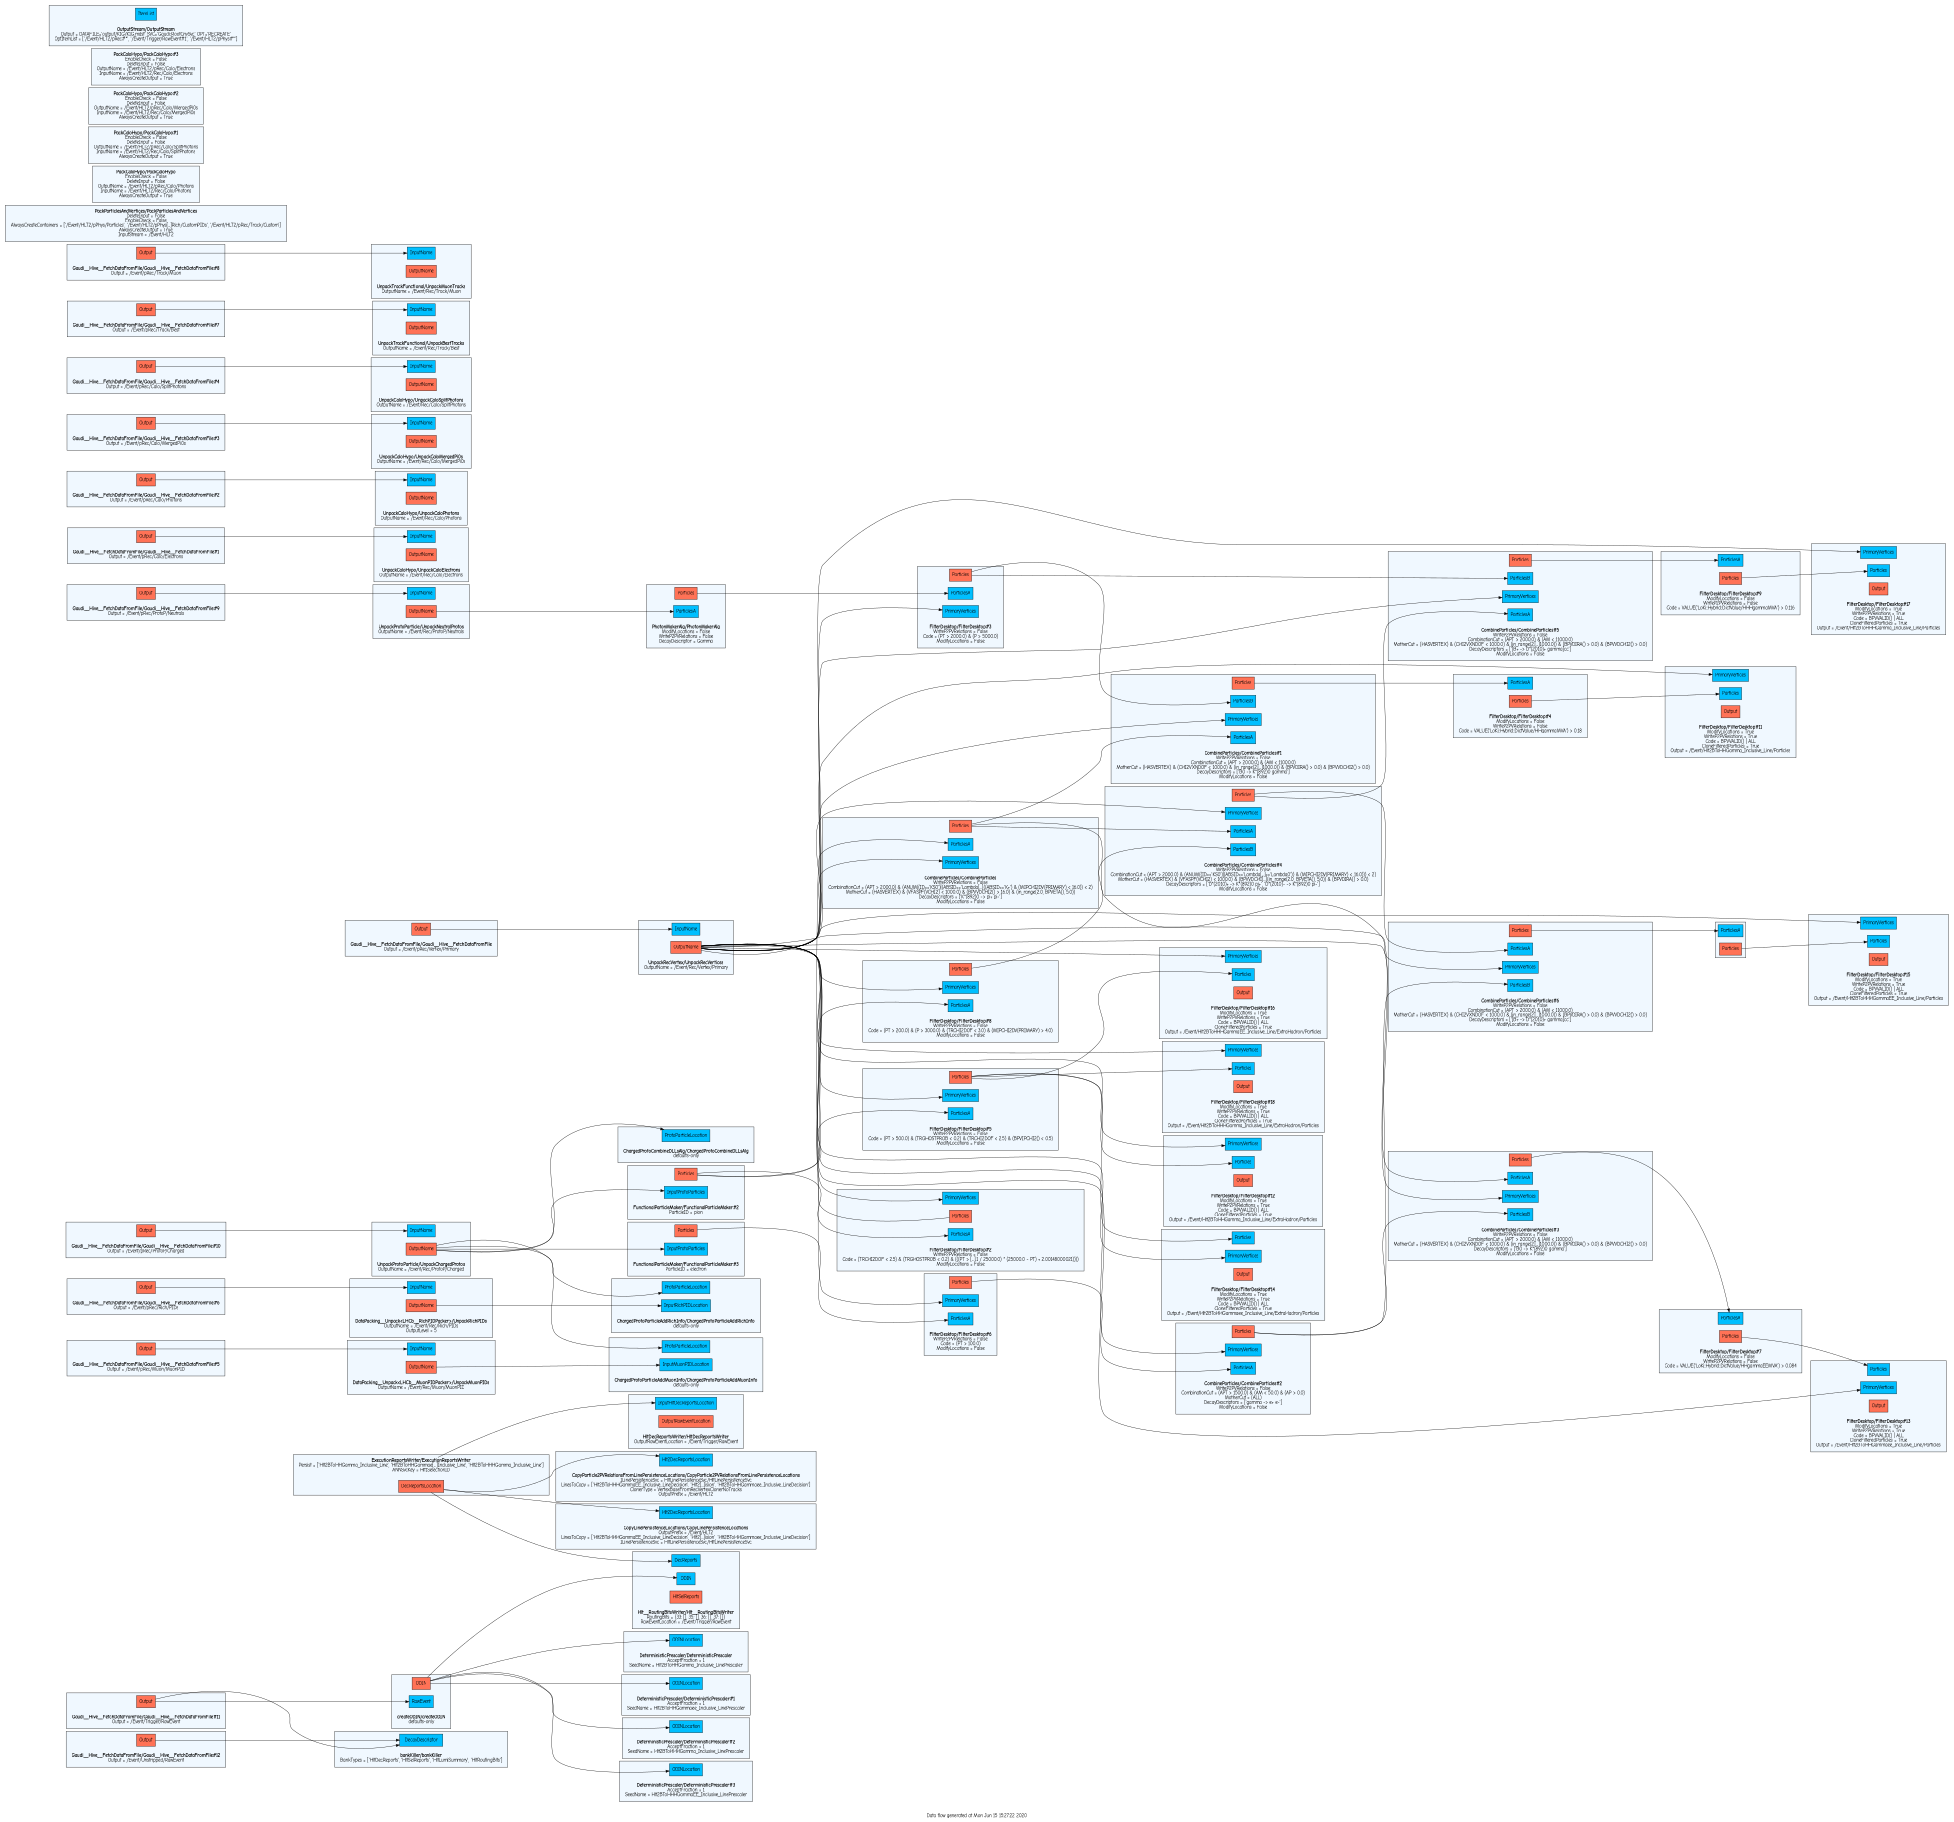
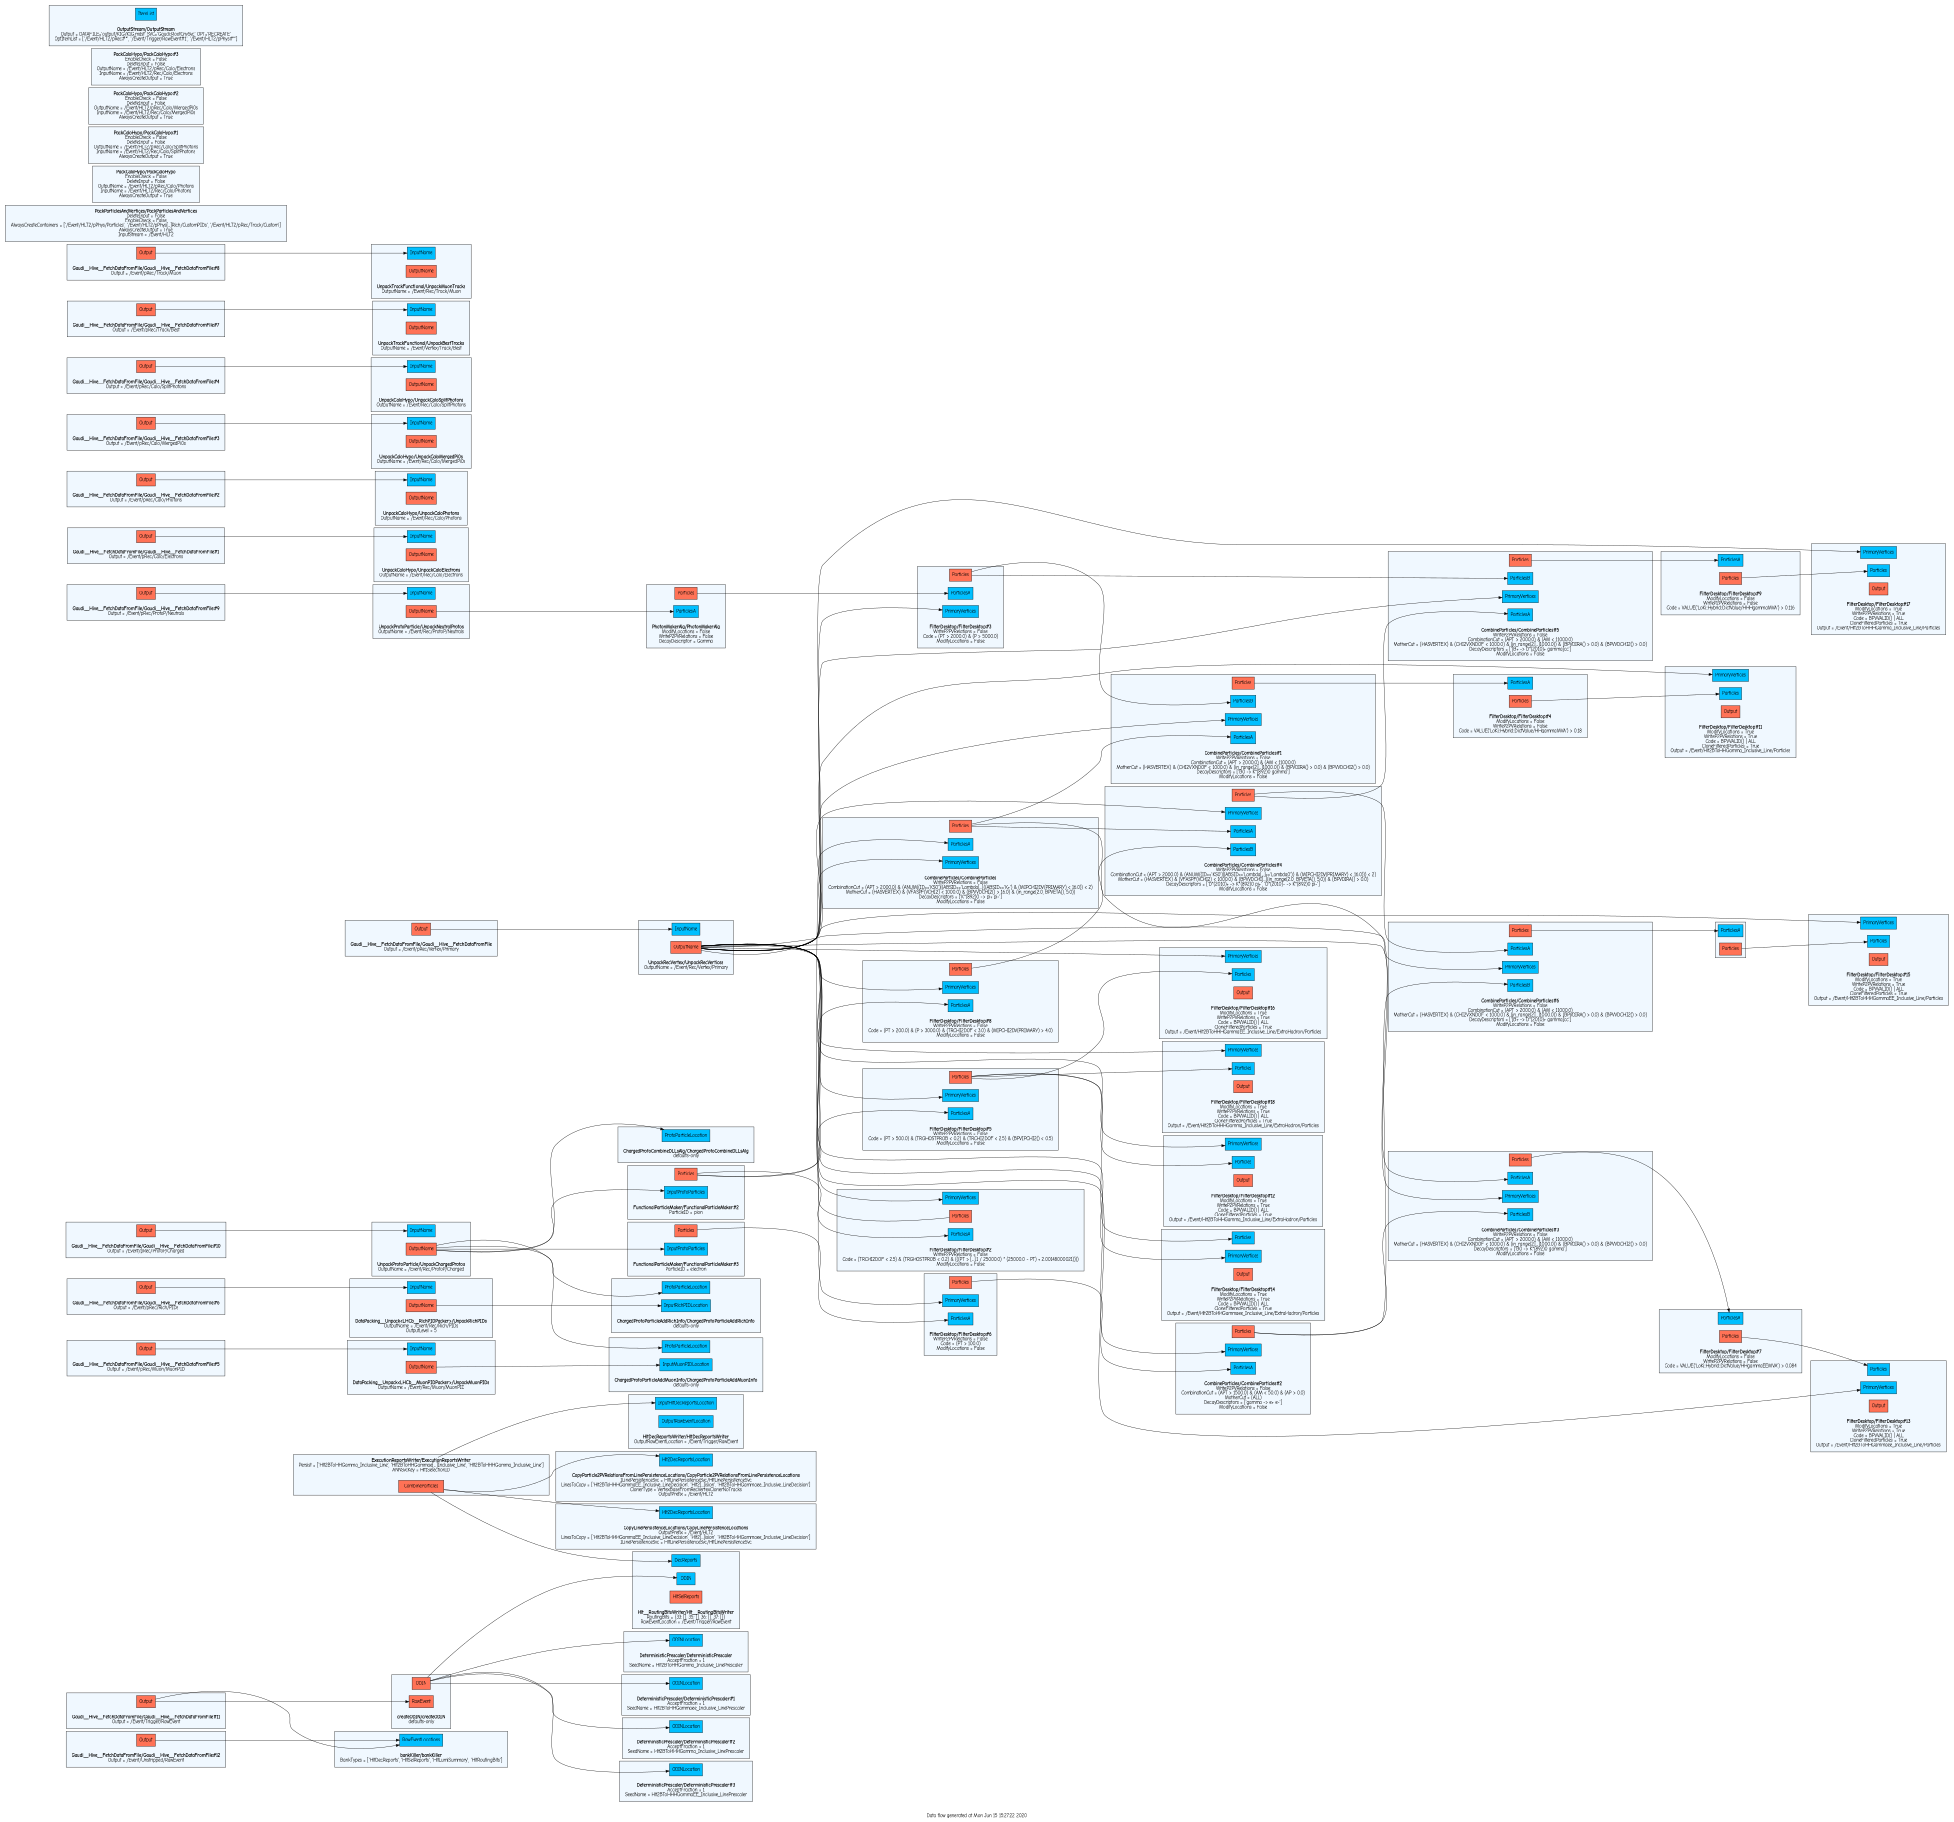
(421, 348) -> (421, 348)
(686, 1422) -> (686, 1422)
(421, 1486) -> (421, 1486)
(421, 1702) -> (421, 1702)
(421, 1740) -> (421, 1740)
